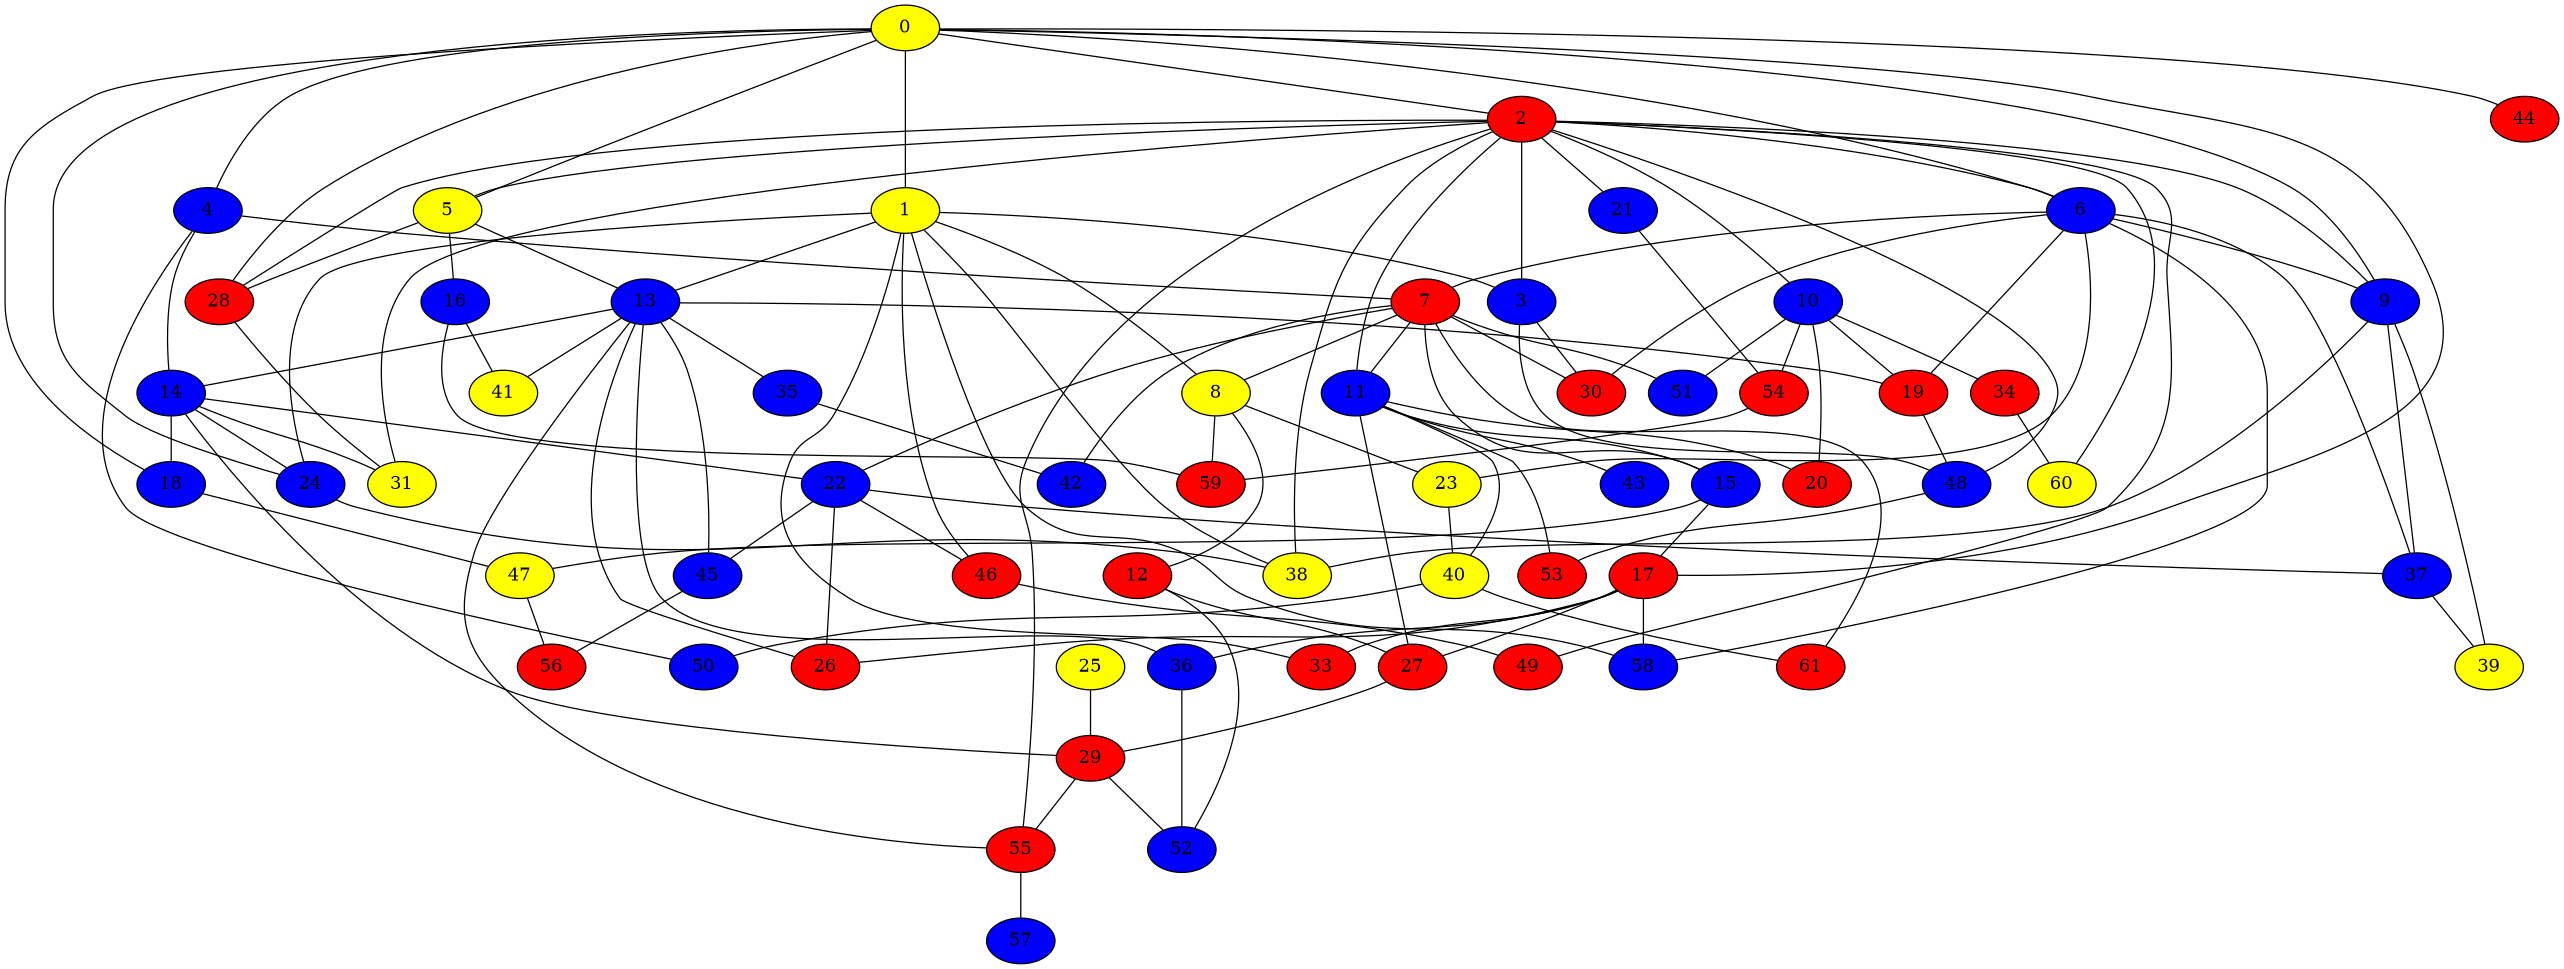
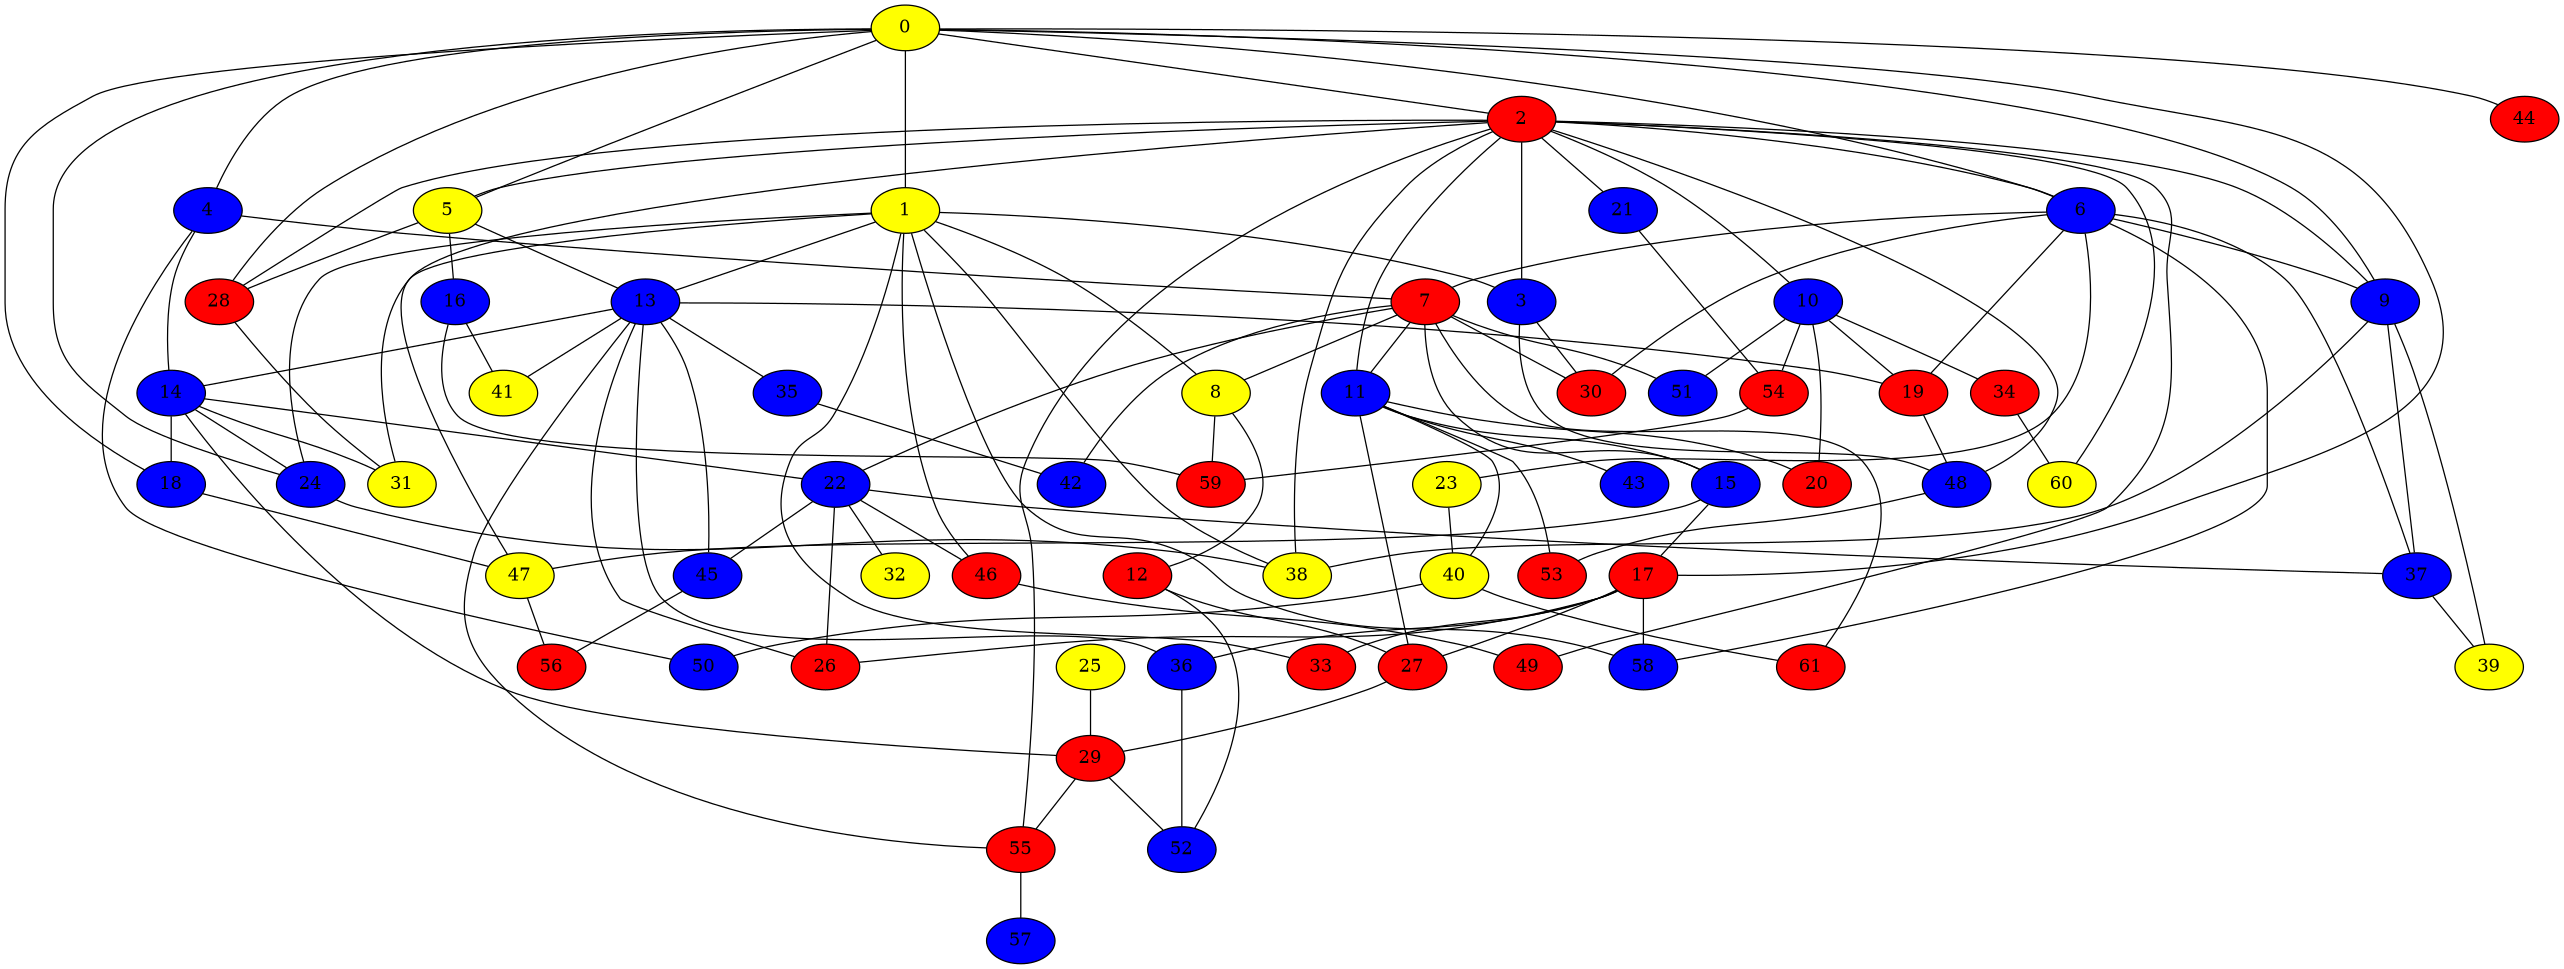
none -> (489, 253)
(1332, 439) -> none
none -> (895, 576)
